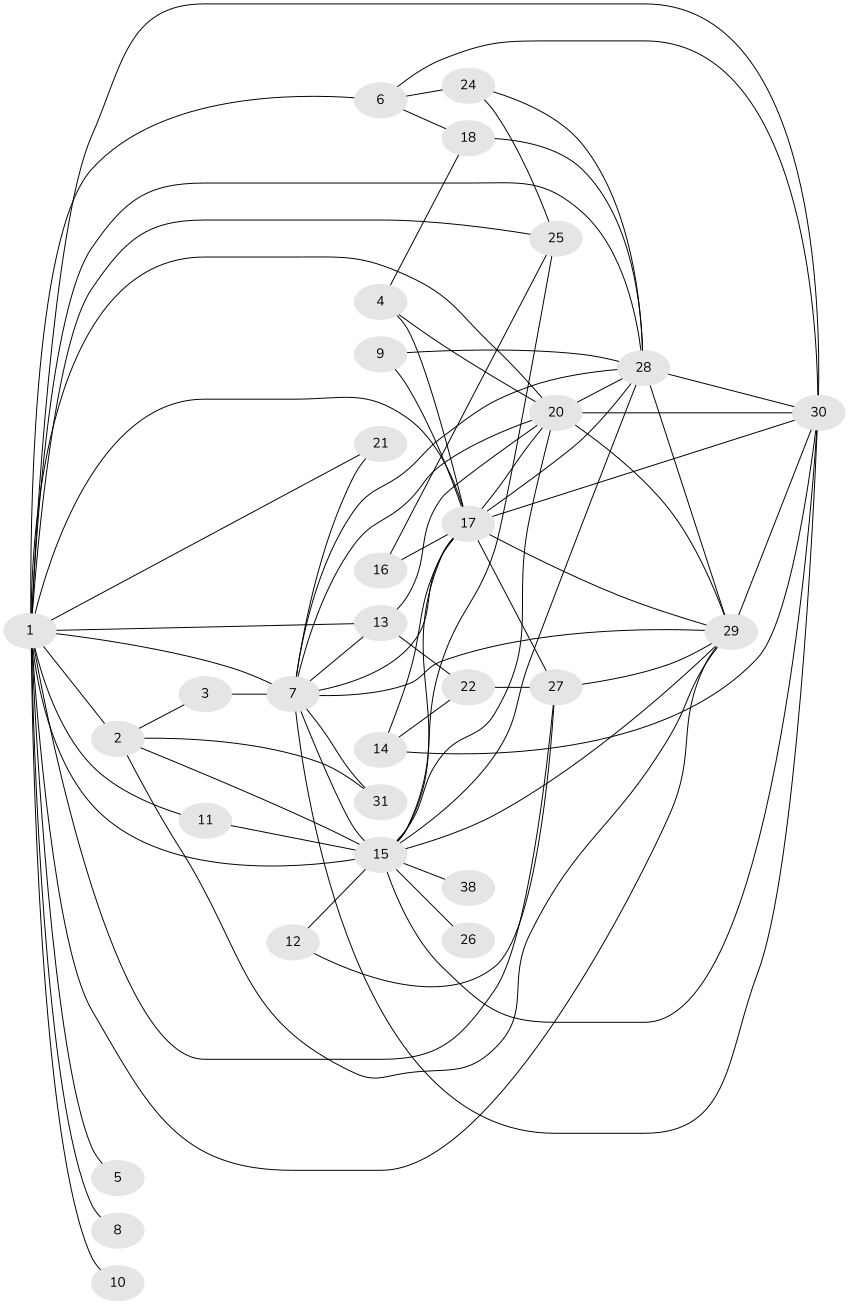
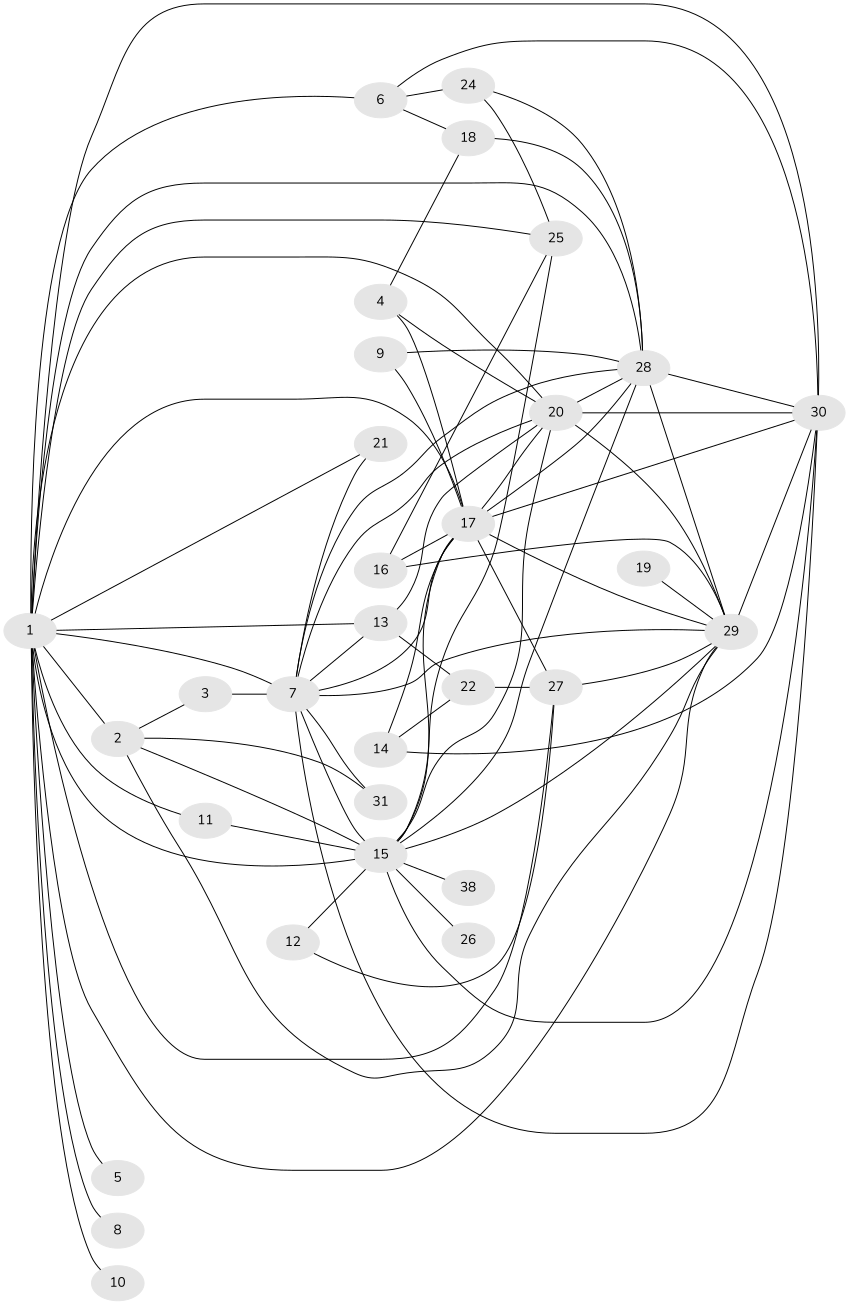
none -> (584, 543)
none -> (644, 569)
